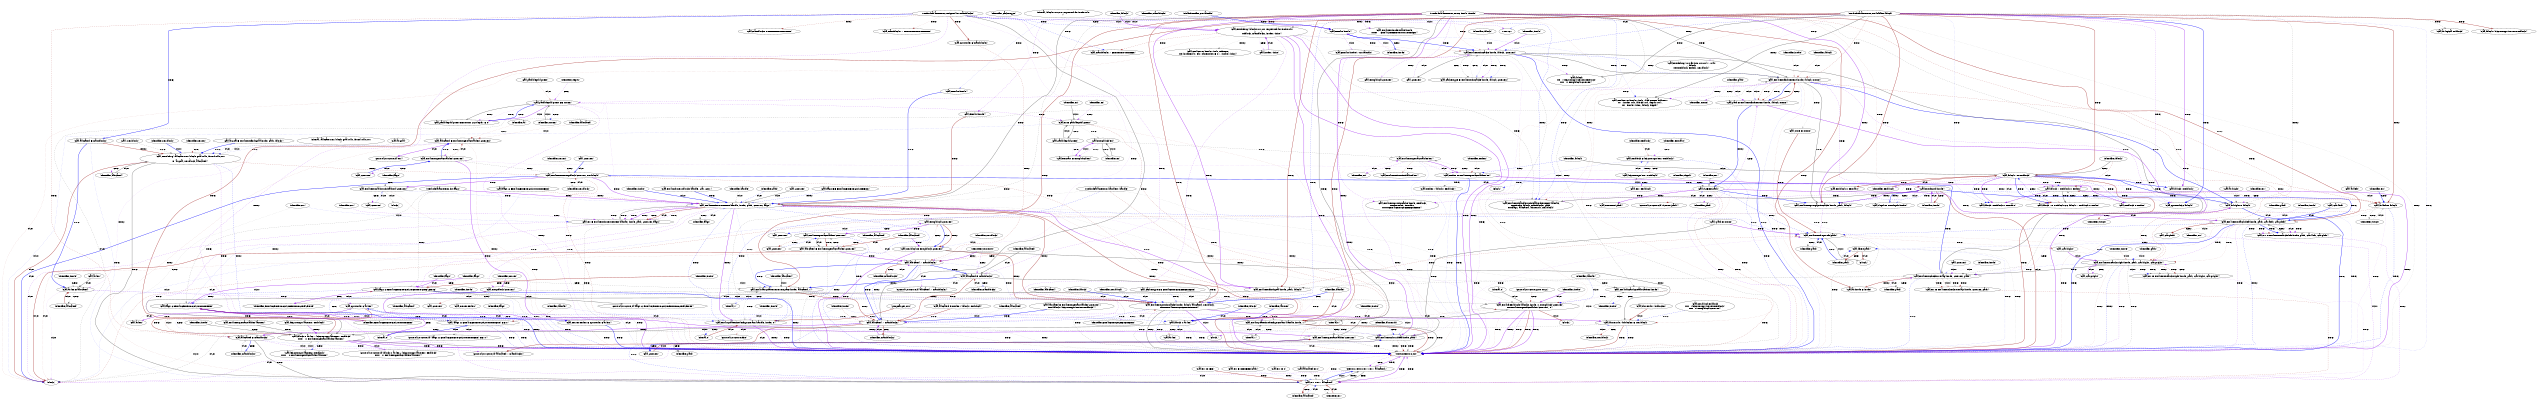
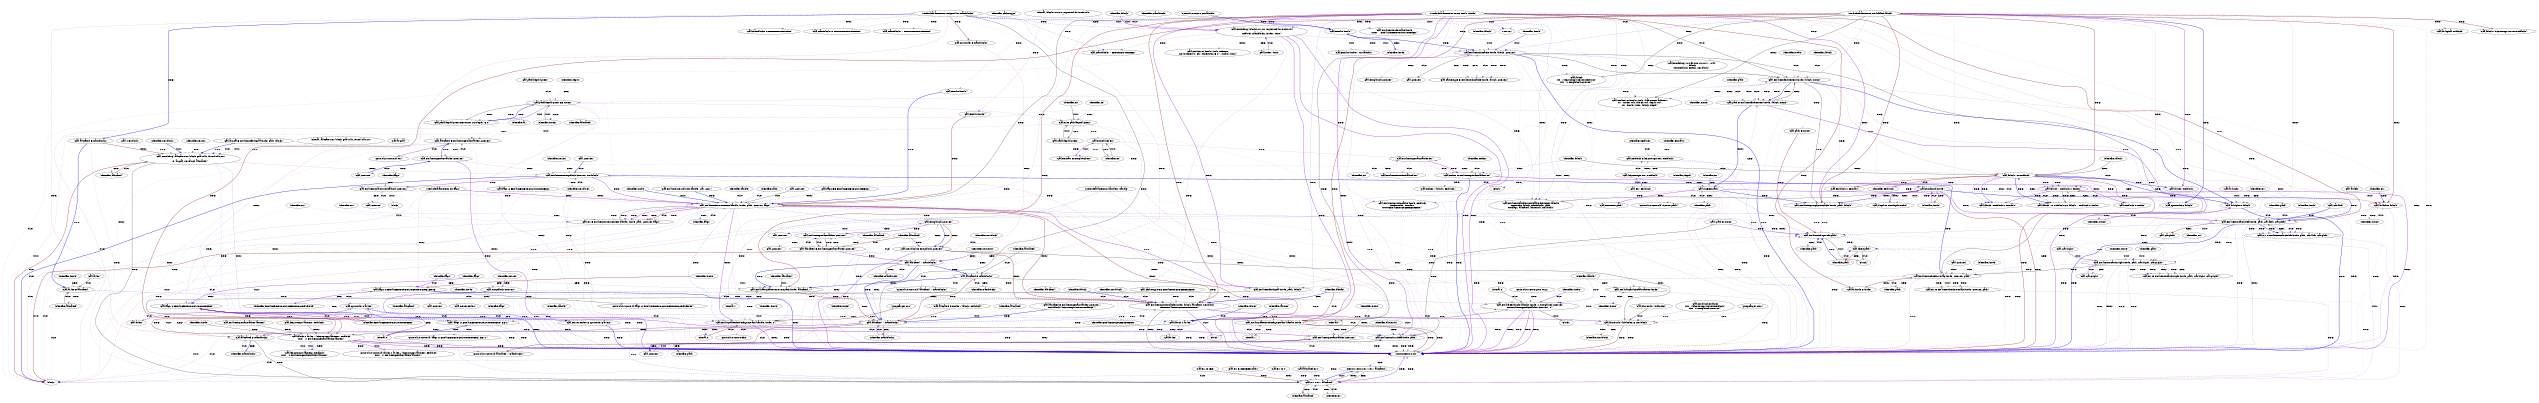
(1198, 14) -> (1198, 14)
none -> (1484, 21)
none -> (837, 31)
(1314, 32) -> none
(1703, 43) -> (1703, 43)
(1800, 131) -> (1800, 131)
none -> (1892, 147)
(1077, 149) -> (1077, 149)
none -> (1349, 160)
(1410, 169) -> (1410, 169)
none -> (1835, 169)
(2129, 189) -> (2129, 189)
(2096, 196) -> (2096, 196)
(1946, 242) -> (1842, 242)
(2039, 269) -> (2039, 269)
none -> (1753, 306)
(1085, 314) -> none
(629, 323) -> (629, 323)
(873, 330) -> (873, 330)
(1387, 362) -> none
